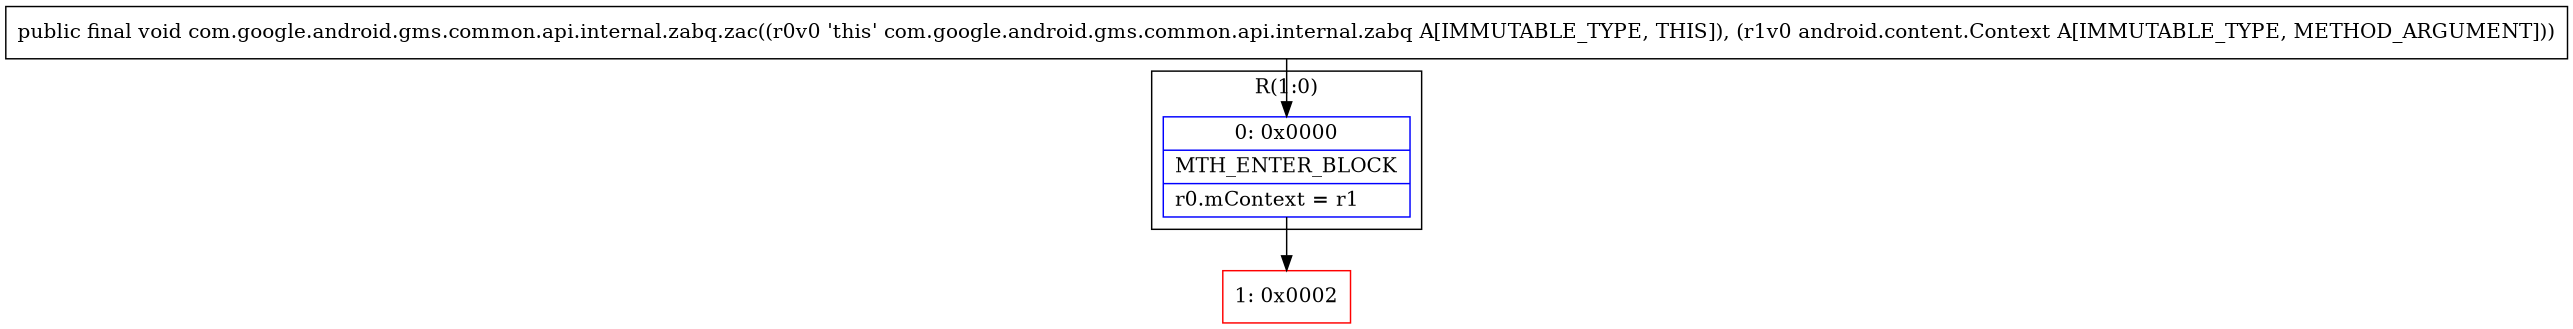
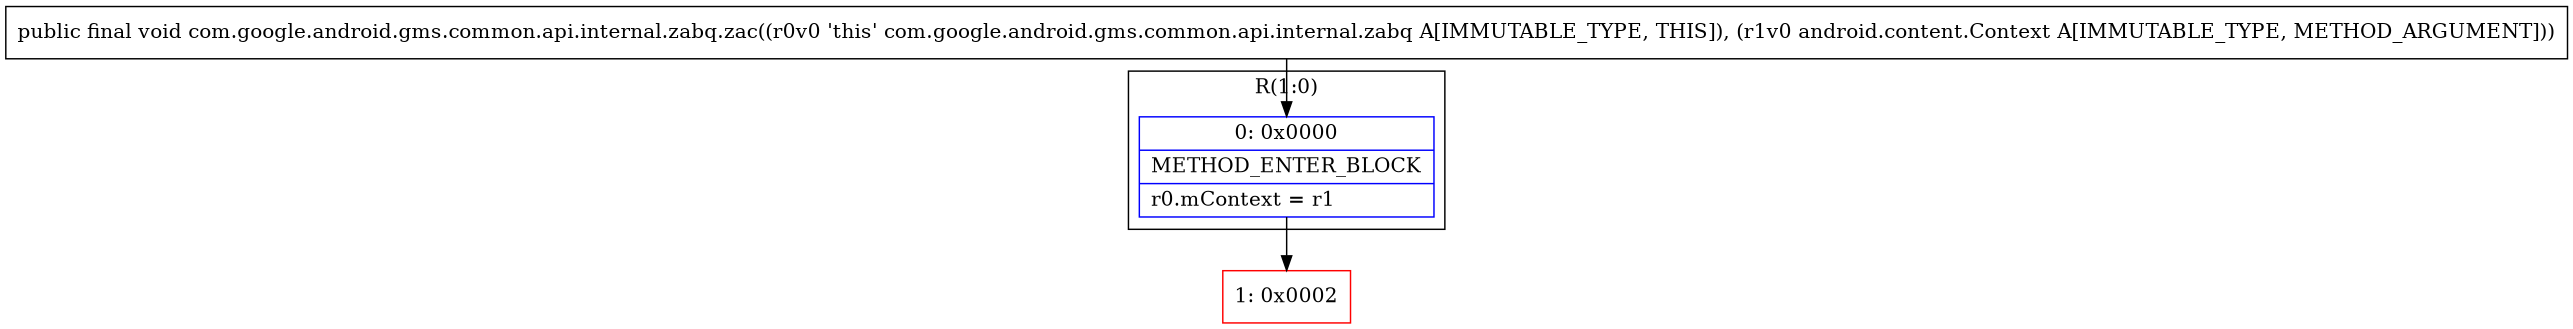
(1287, 166) -> (1287, 166)
